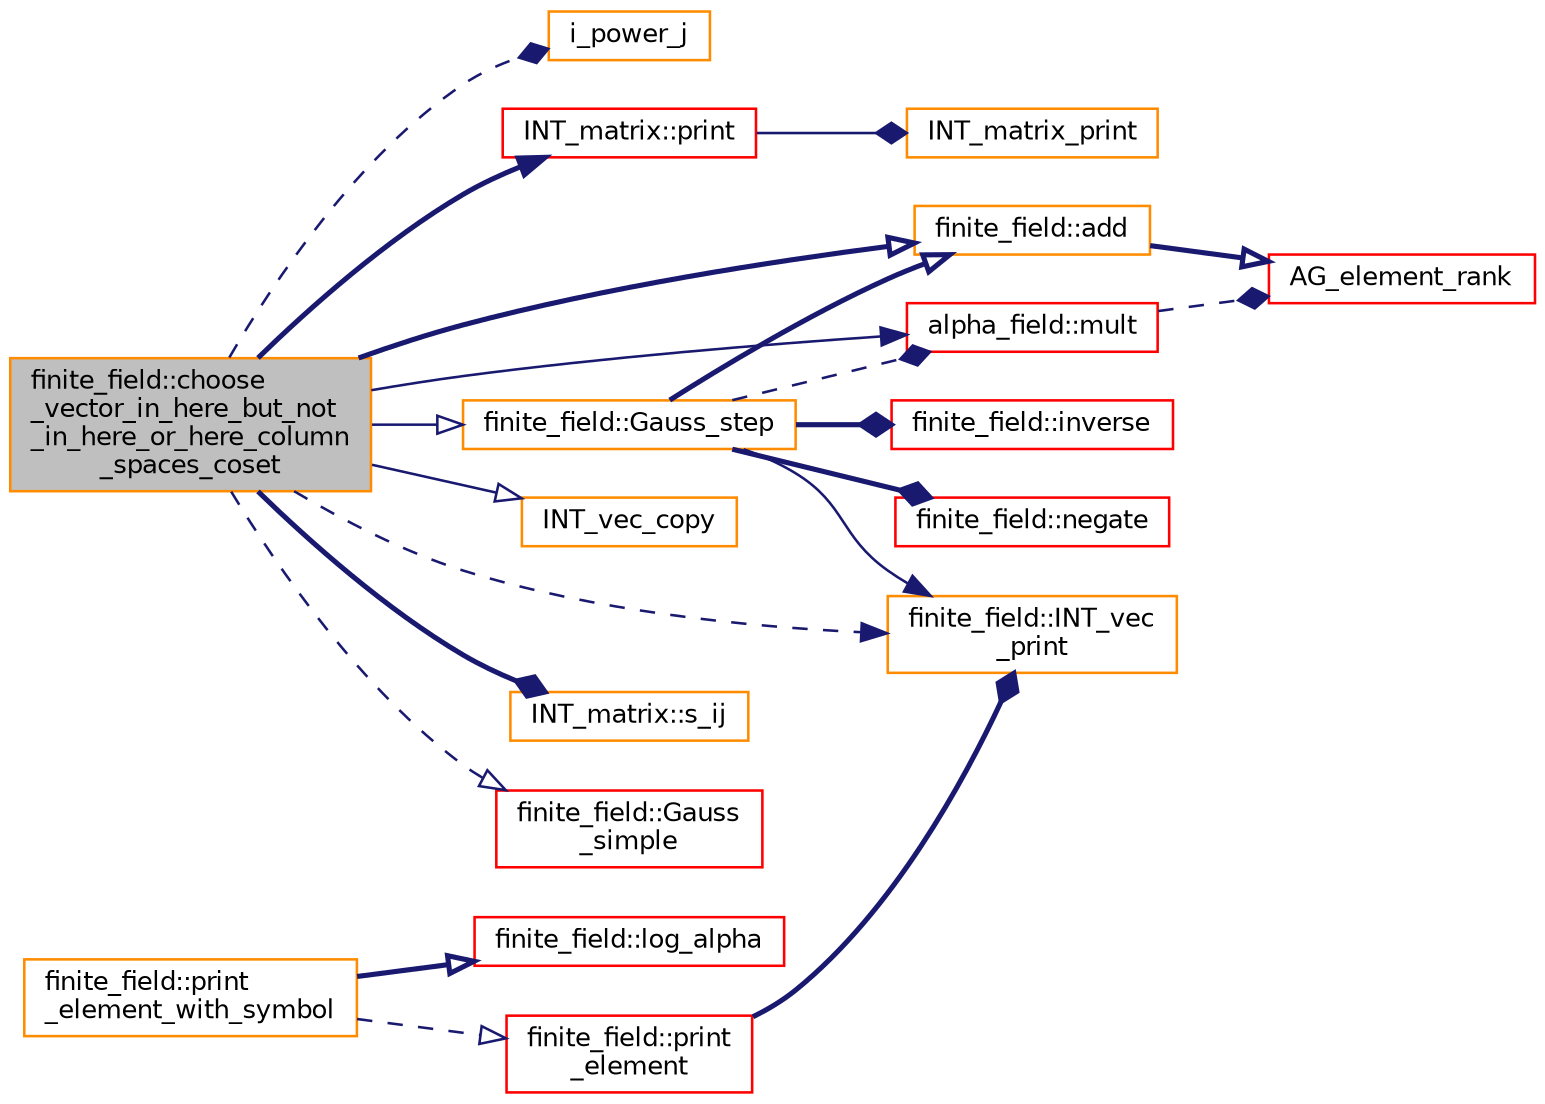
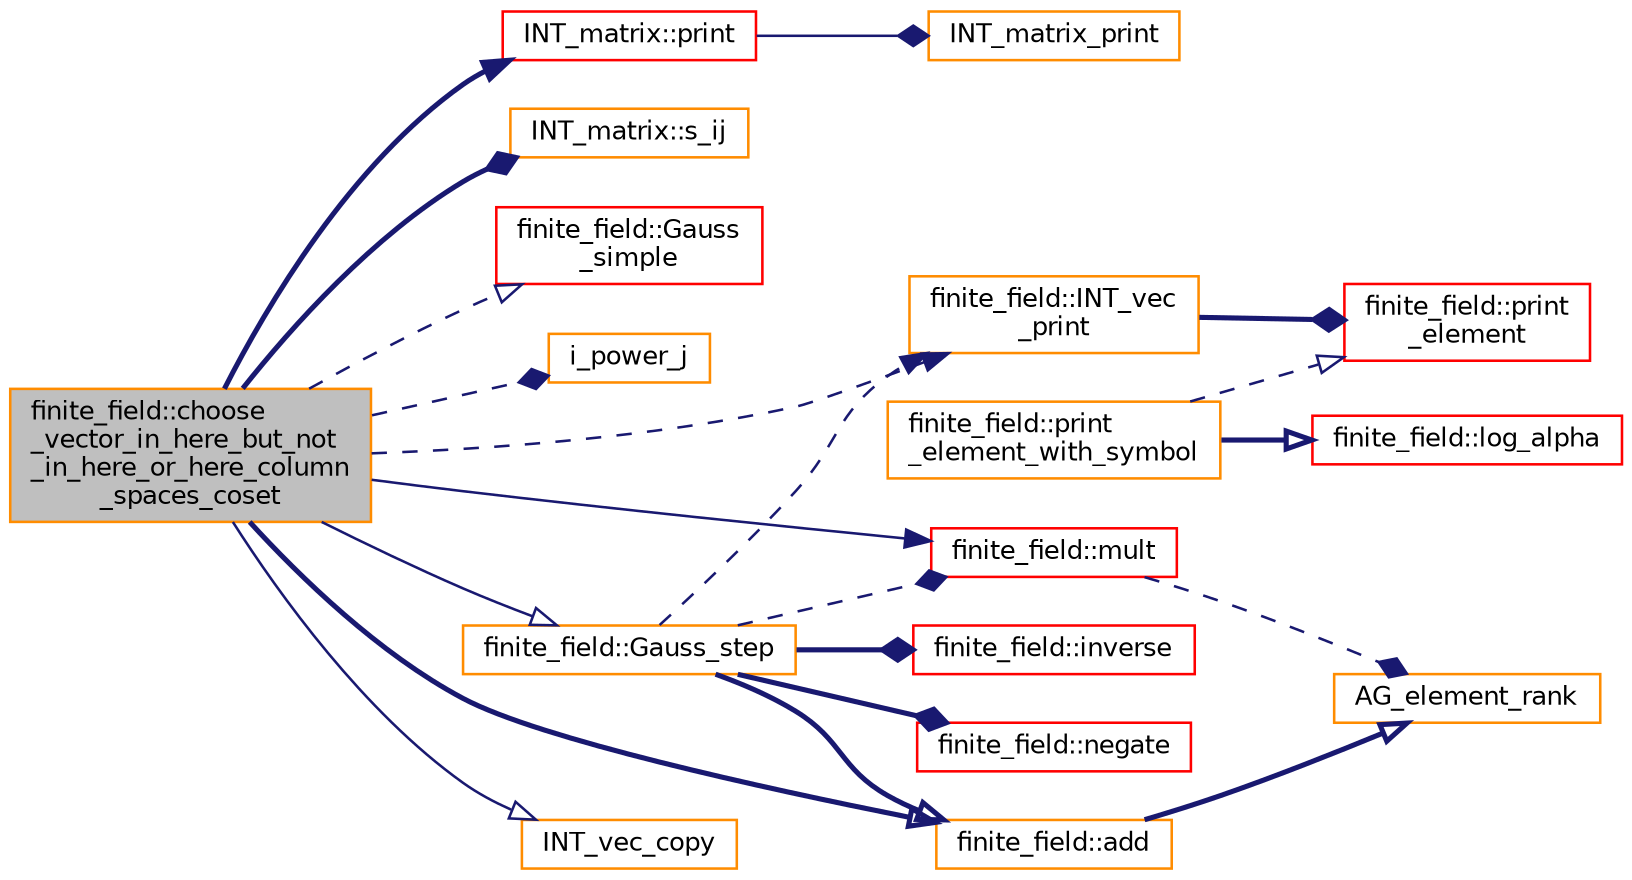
(1402, 279) -> (1467, 698)
(1032, 327) -> (1054, 553)
(833, 507) -> (788, 499)
(899, 878) -> (1256, 318)
